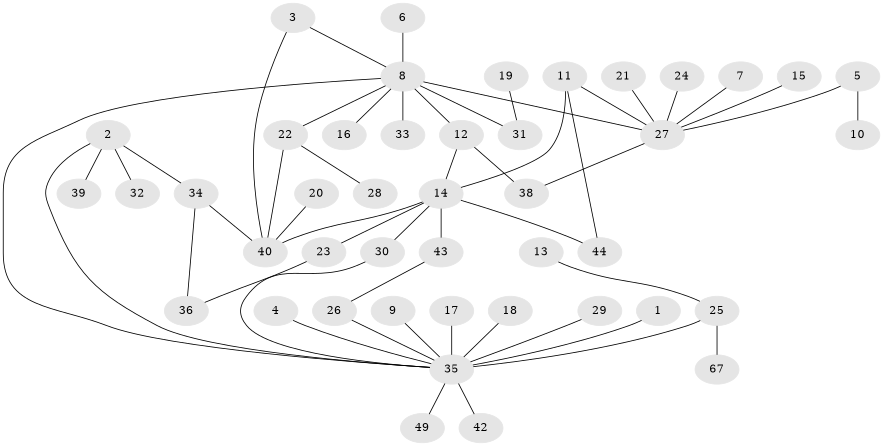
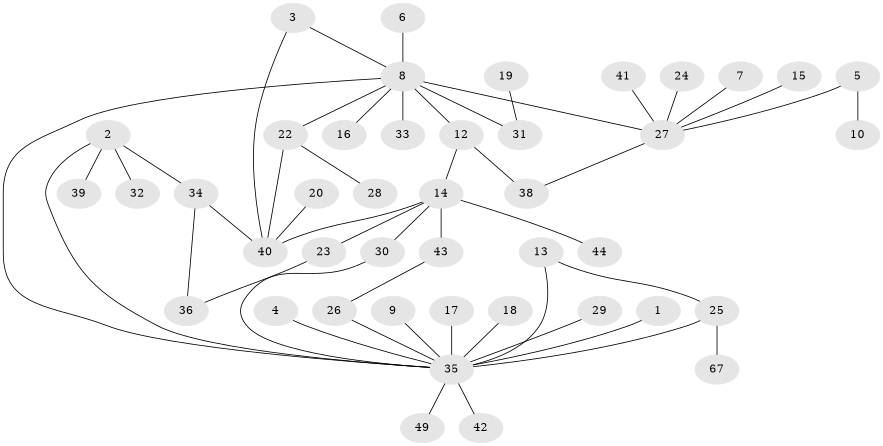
(565, 77) -> none
(623, 77) -> (623, 77)
none -> (536, 330)
